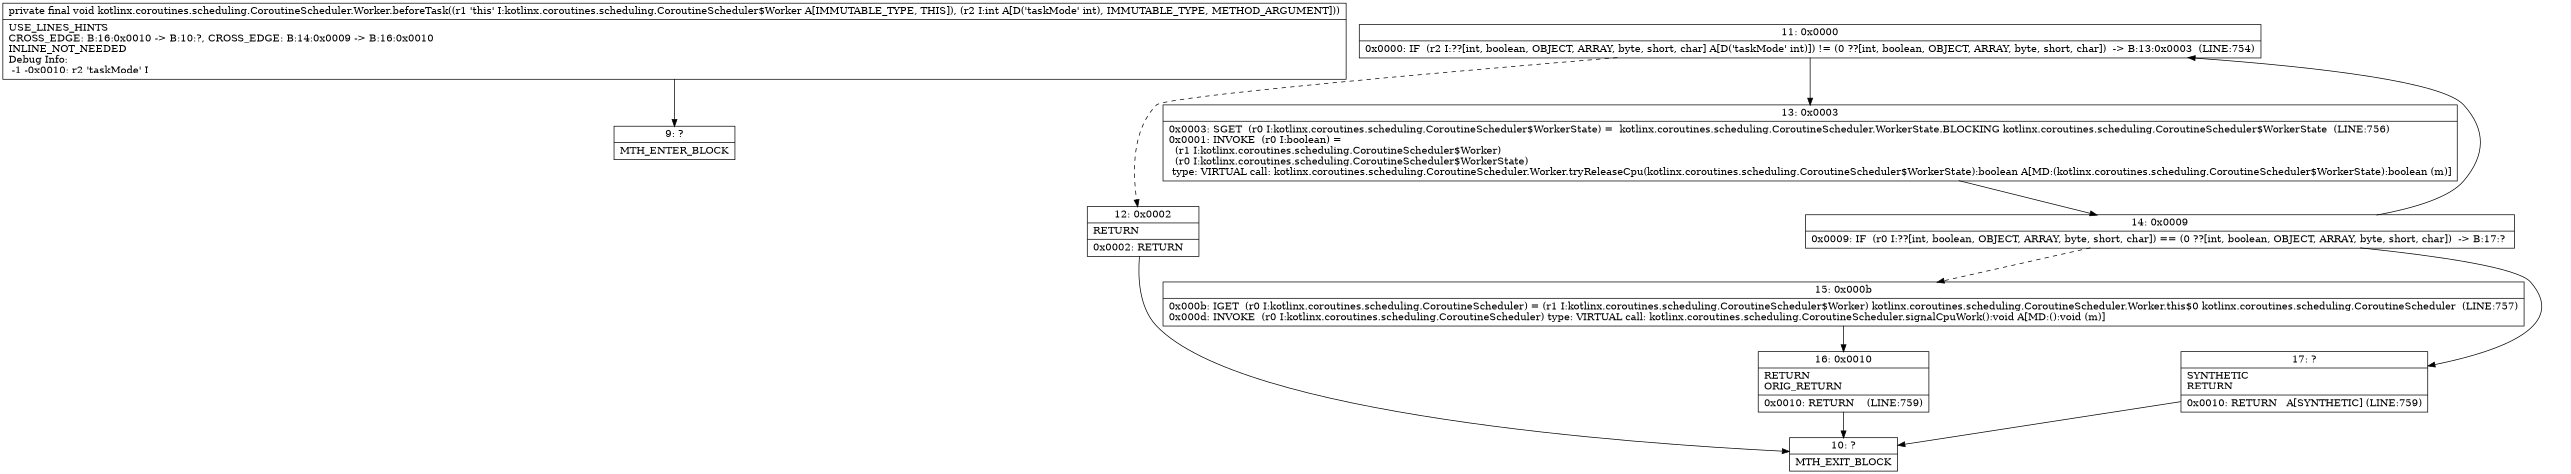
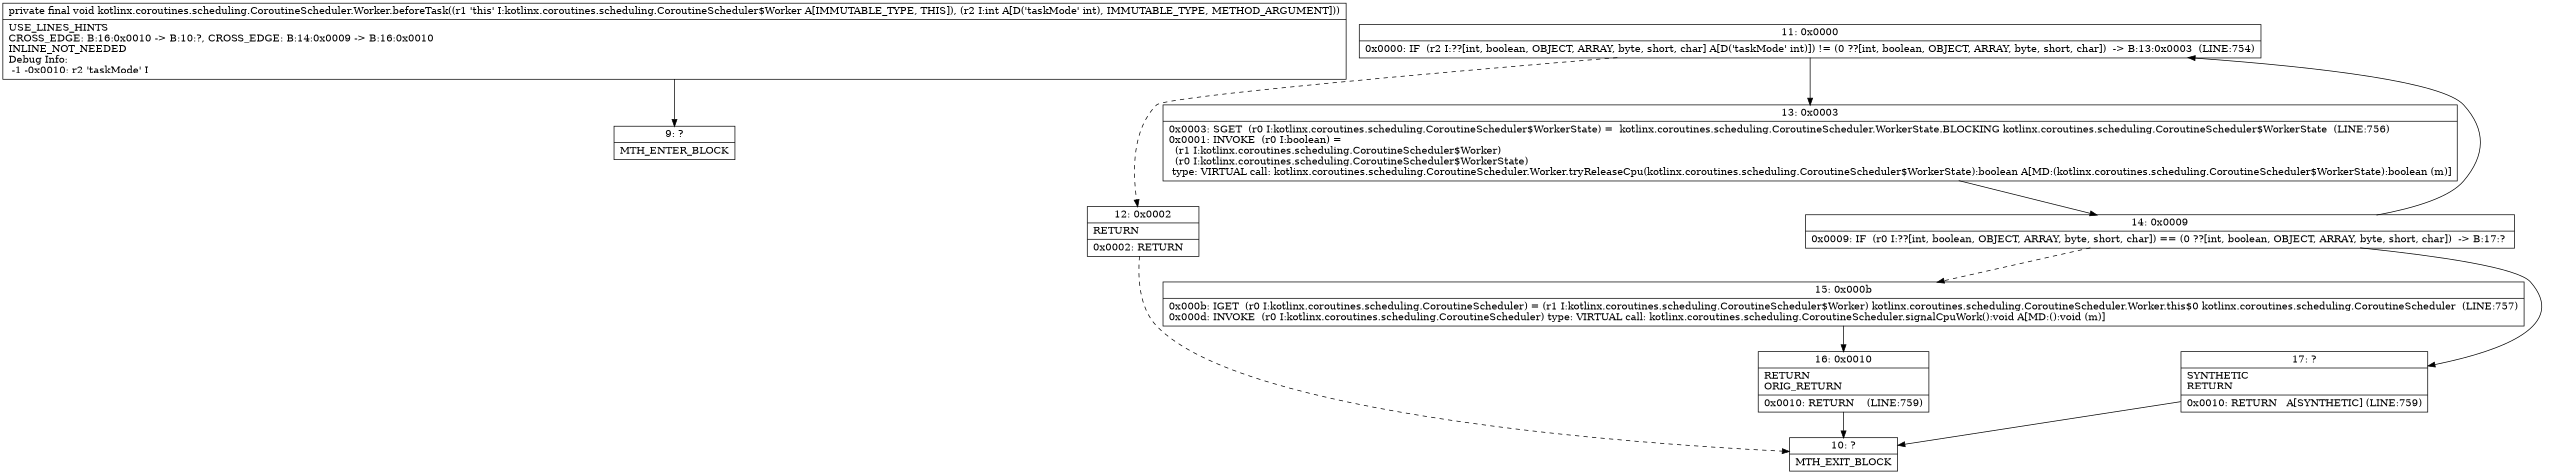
(1424, 416) -> (1424, 416)
